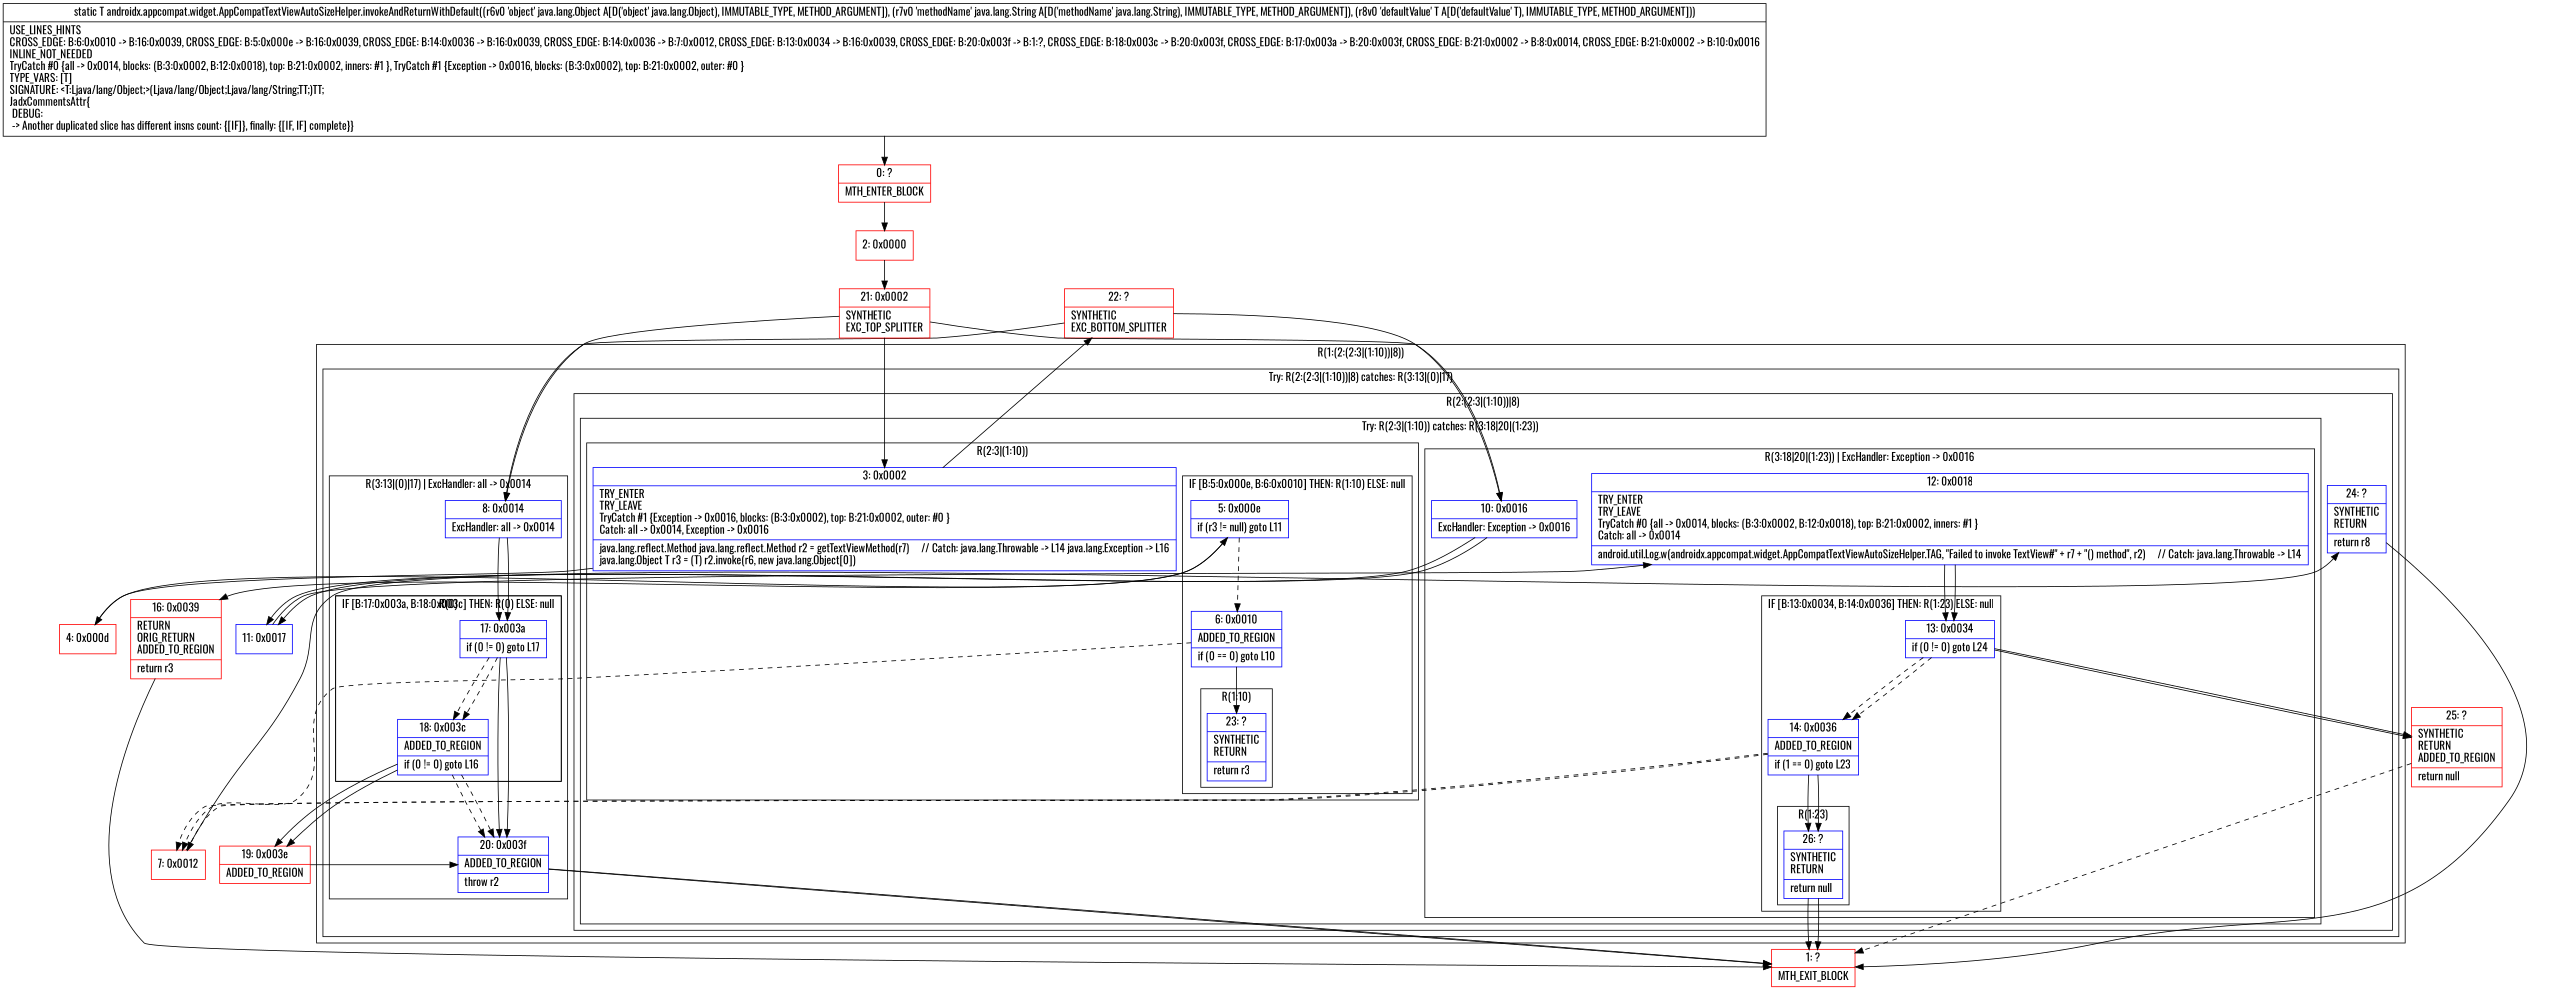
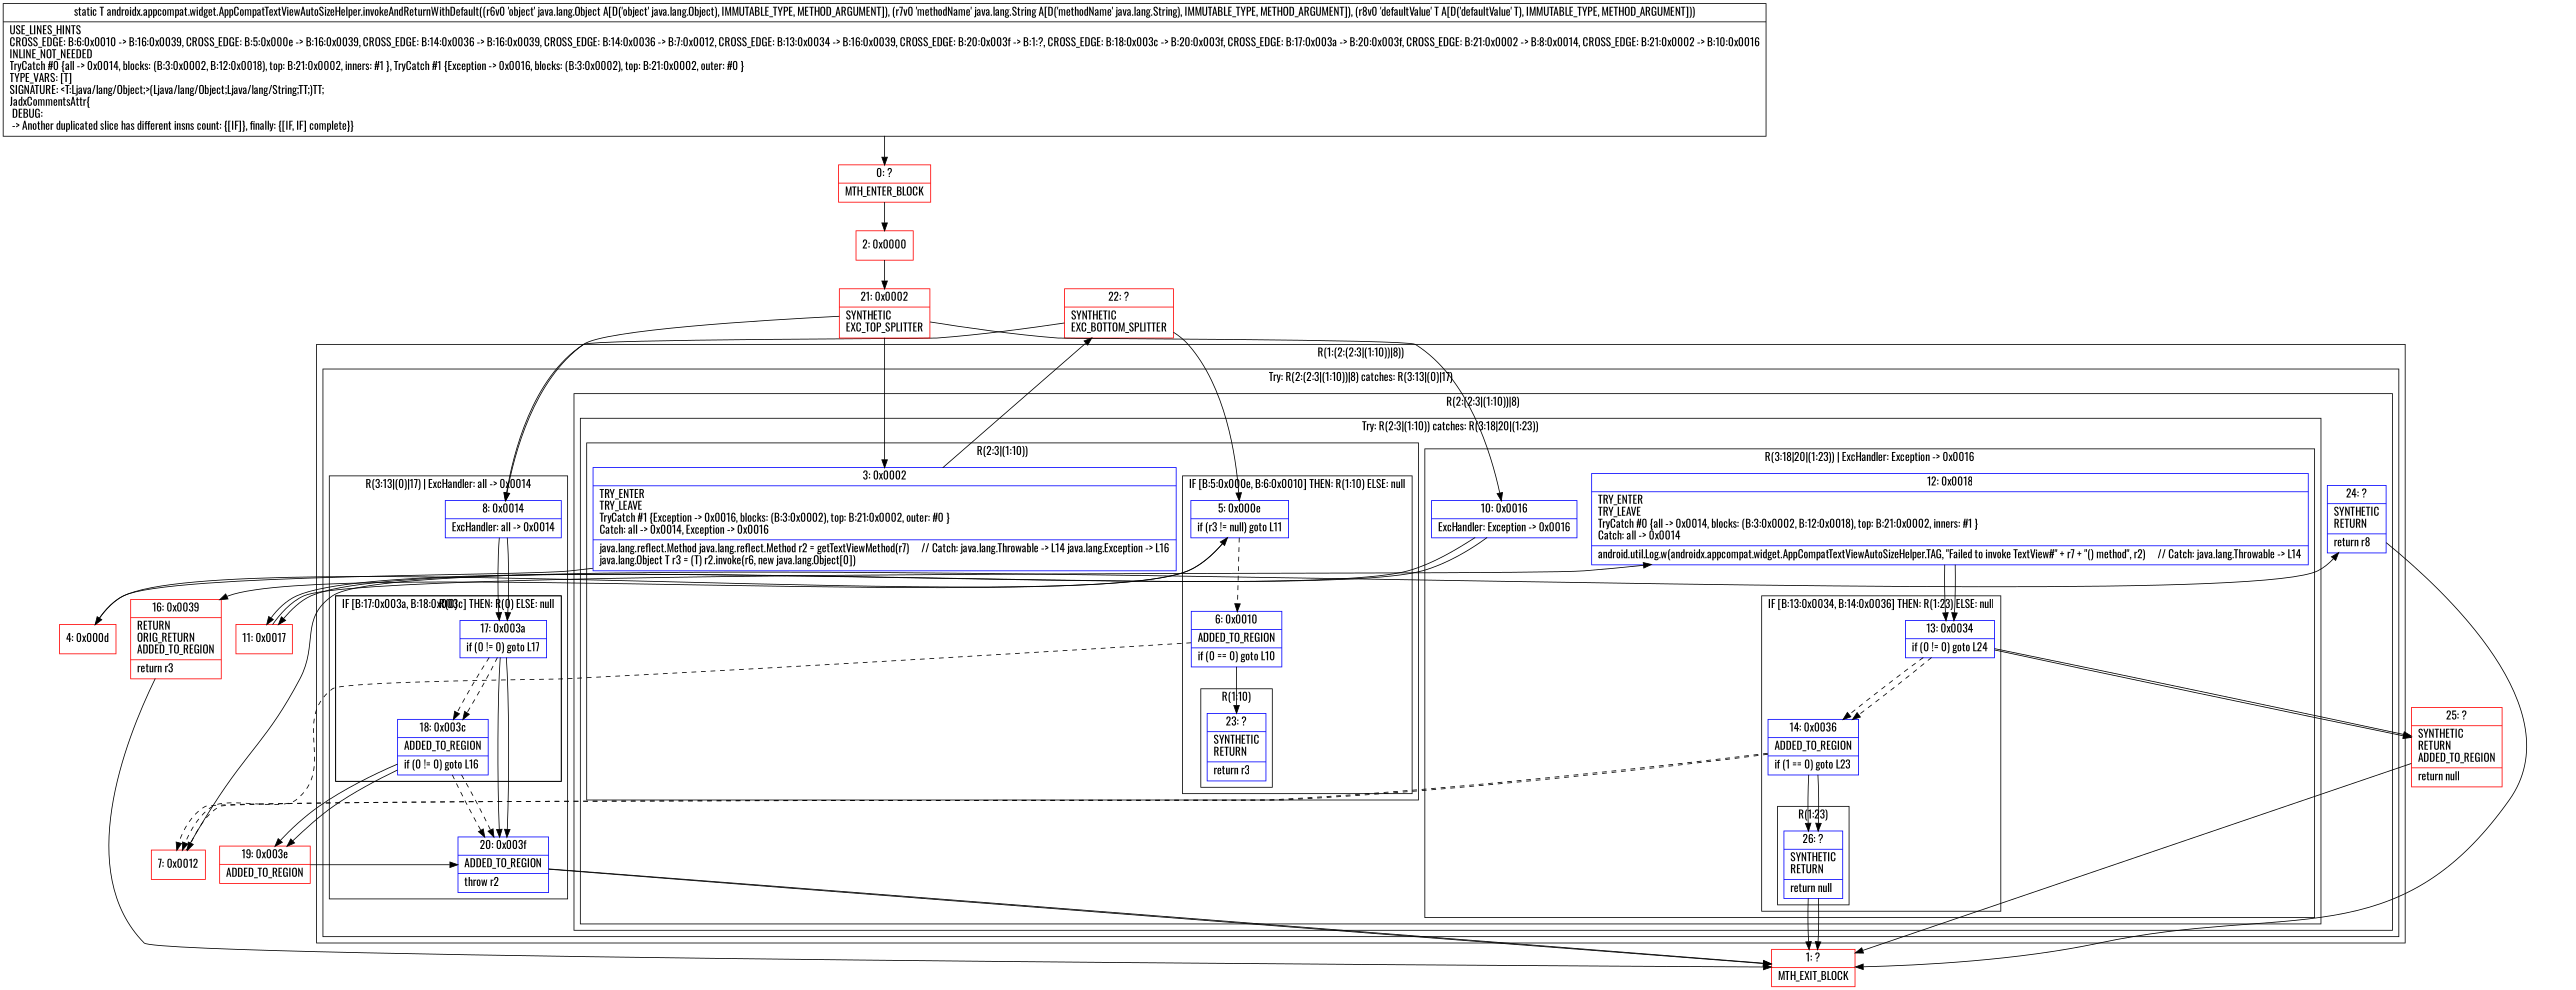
(1382, 331) -> (1222, 405)
(264, 639) -> (264, 639)
(2137, 857) -> (2137, 857)
